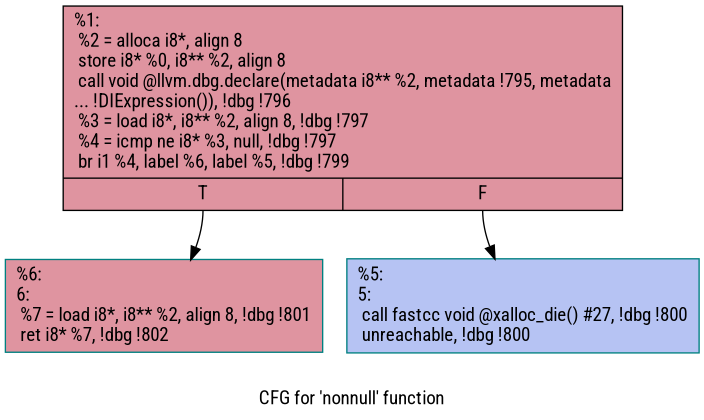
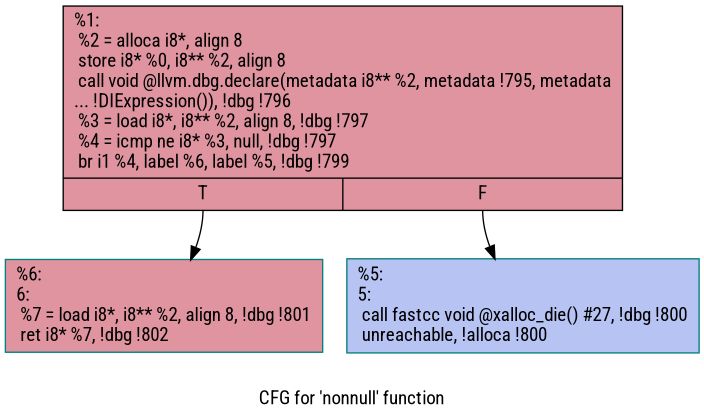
(444, 335) -> (453, 335)
